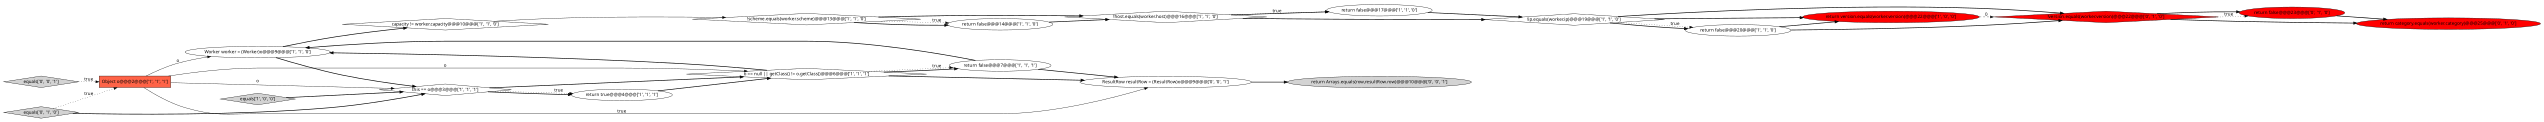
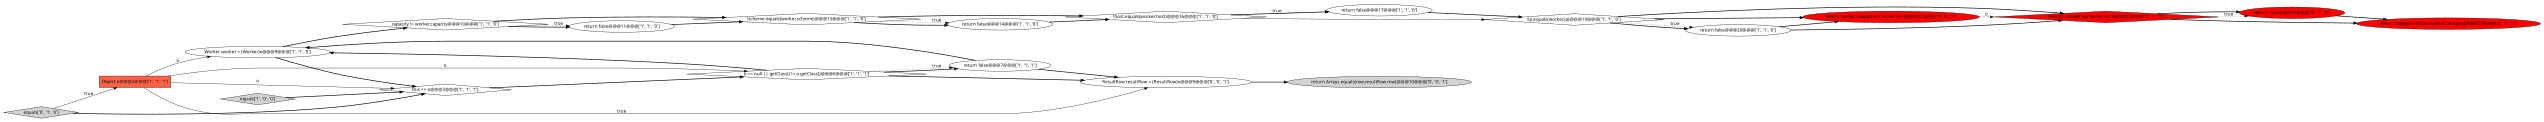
(608, 17) -> (608, 17)
(1362, 19) -> (1362, 19)
none -> (622, 27)
(41, 82) -> none
(622, 95) -> none
(84, 99) -> (84, 99)
